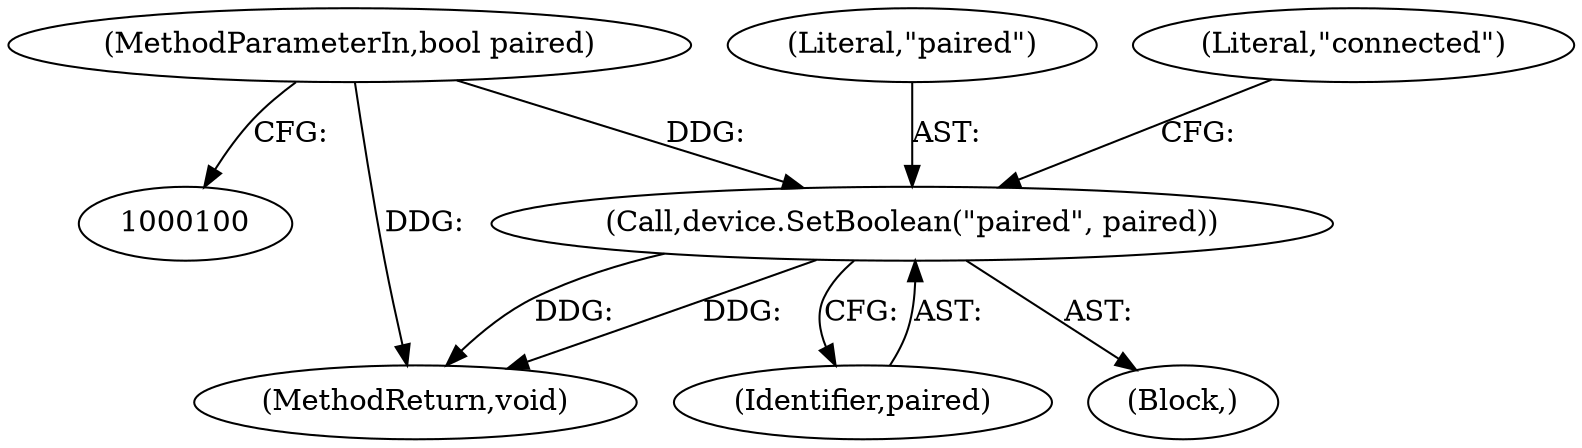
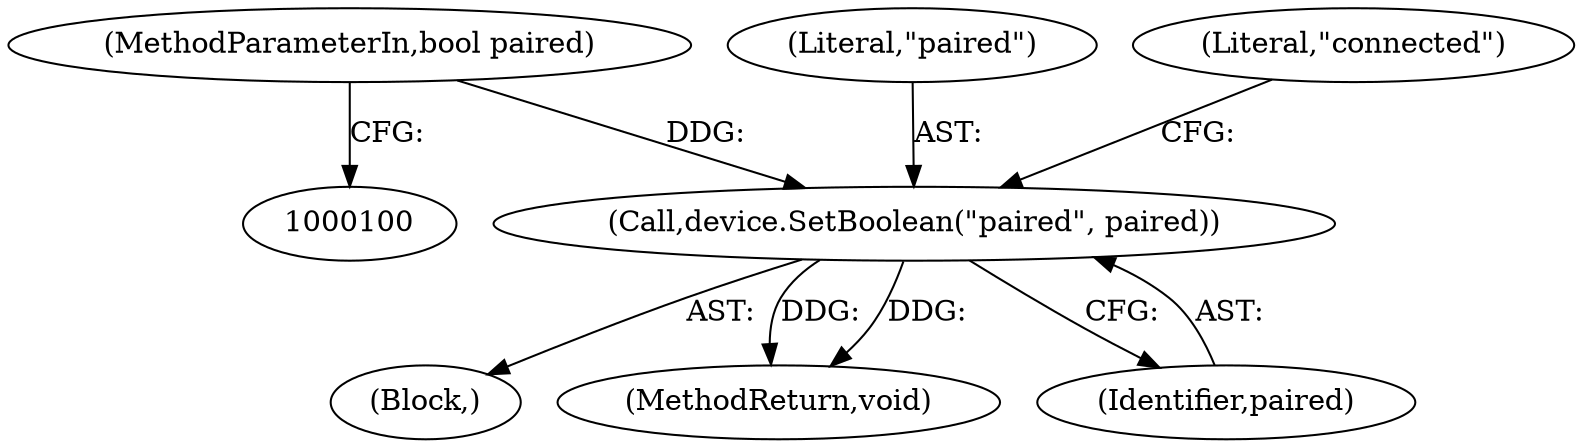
(376, 215) -> none
